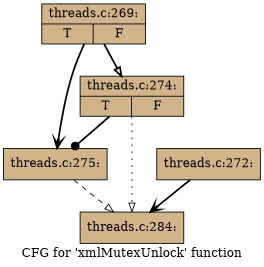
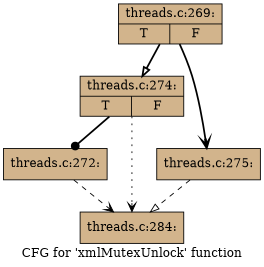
(94, 130) -> (94, 130)
(132, 160) -> (132, 160)
(174, 193) -> (90, 193)
